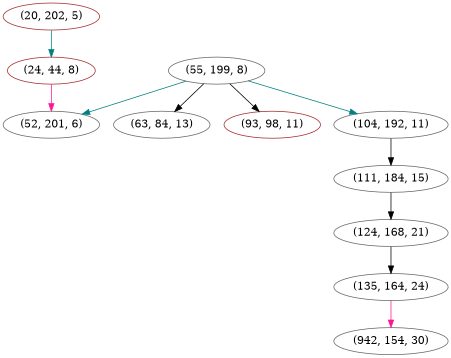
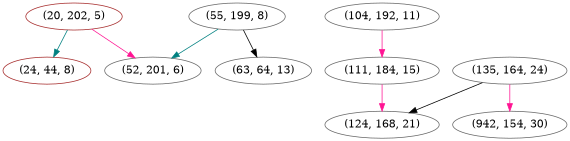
(51, 94) -> (110, 41)
(299, 96) -> none
(162, 125) -> (263, 71)
(272, 125) -> none
(391, 148) -> (382, 40)
(391, 202) -> (382, 94)
(391, 256) -> (449, 96)
